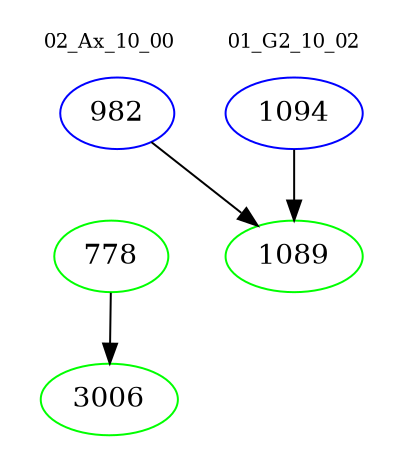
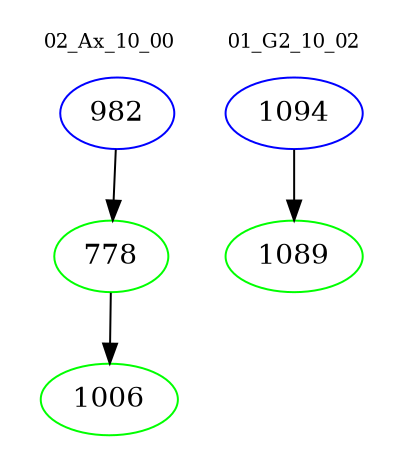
(181, 165) -> (115, 175)
(109, 399) -> (109, 399)
